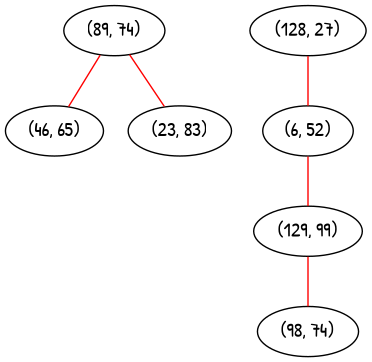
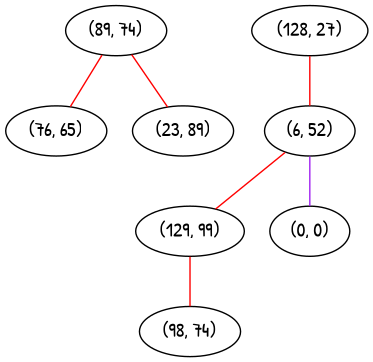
(54, 131) -> (56, 131)
(180, 131) -> (183, 131)
none -> (310, 231)
